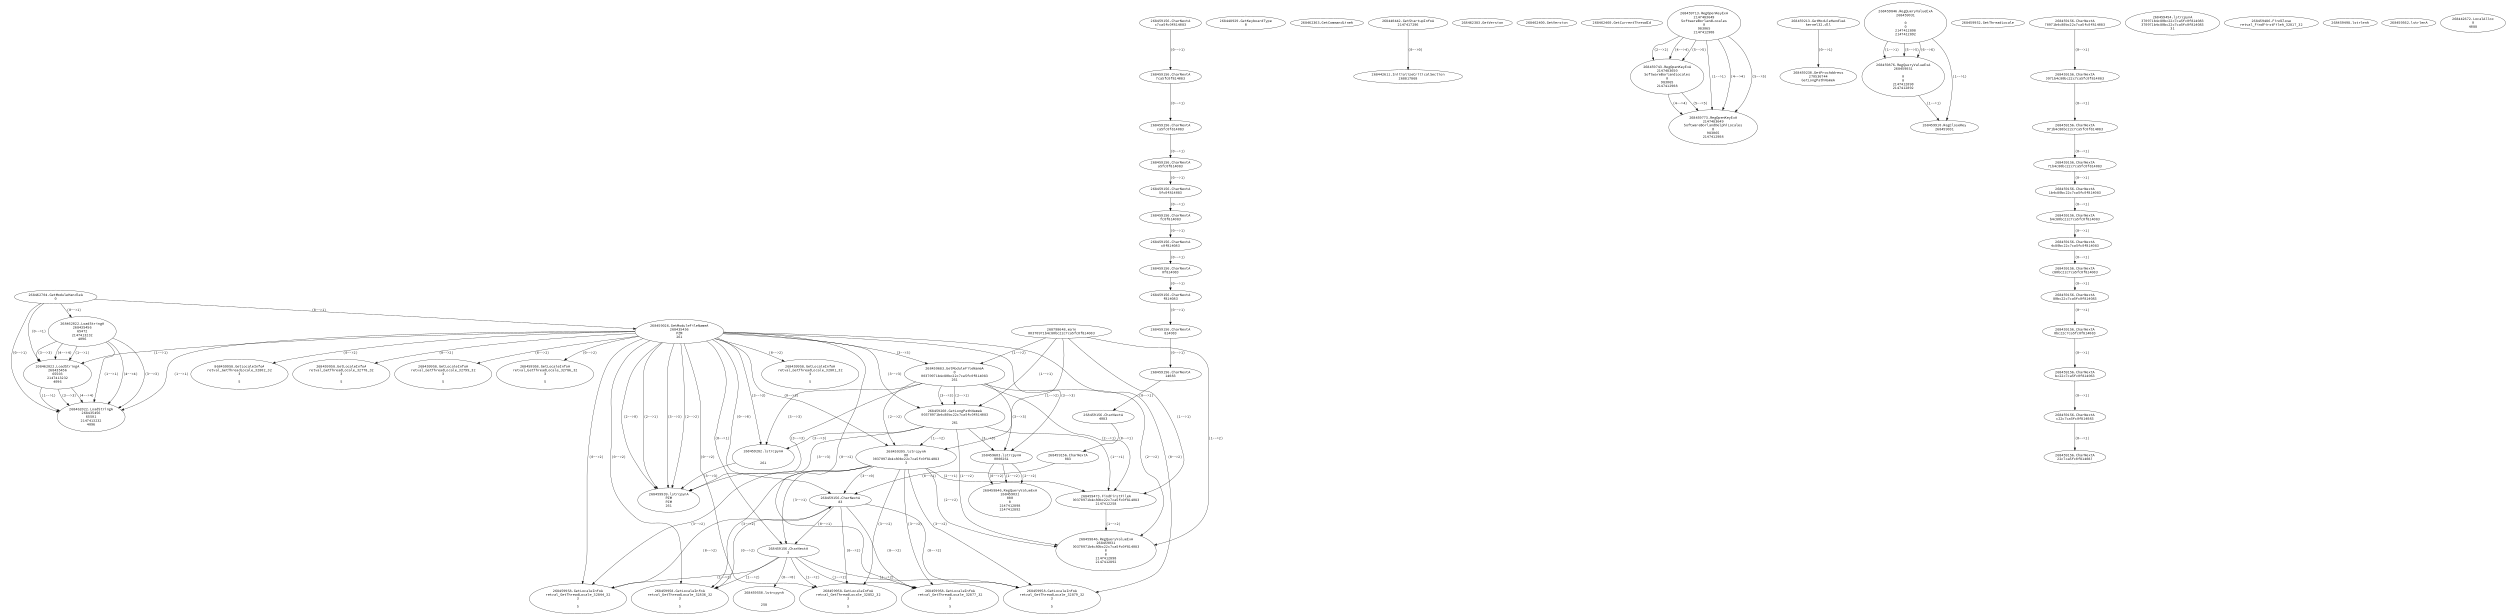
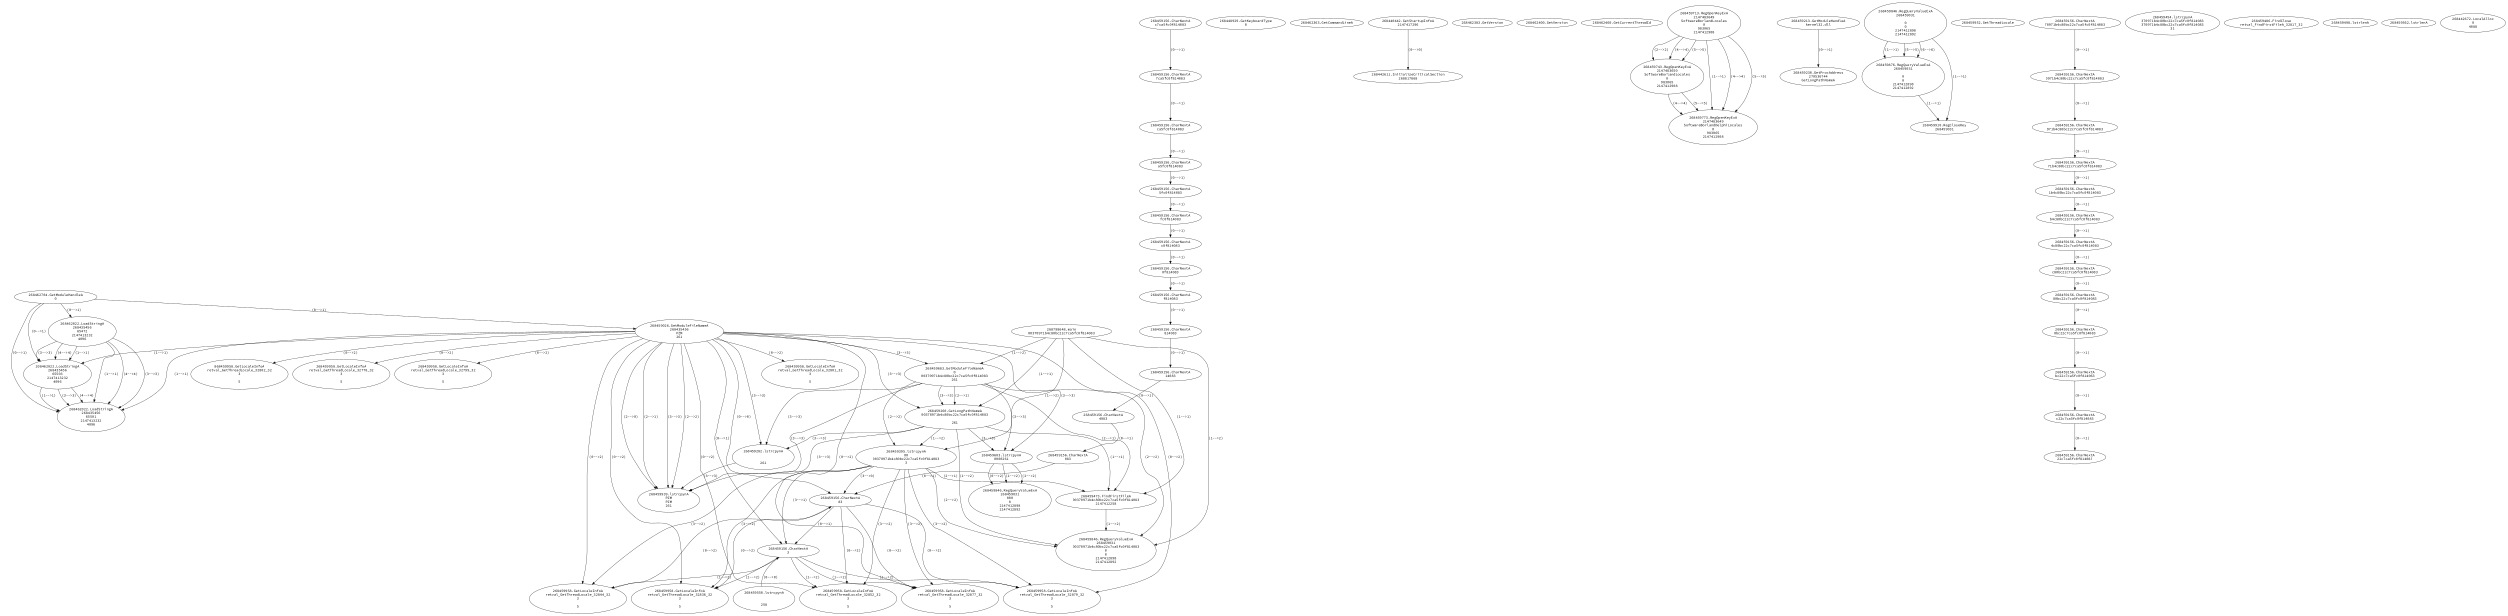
(545, 374) -> none
(785, 398) -> none
(782, 572) -> (766, 571)
